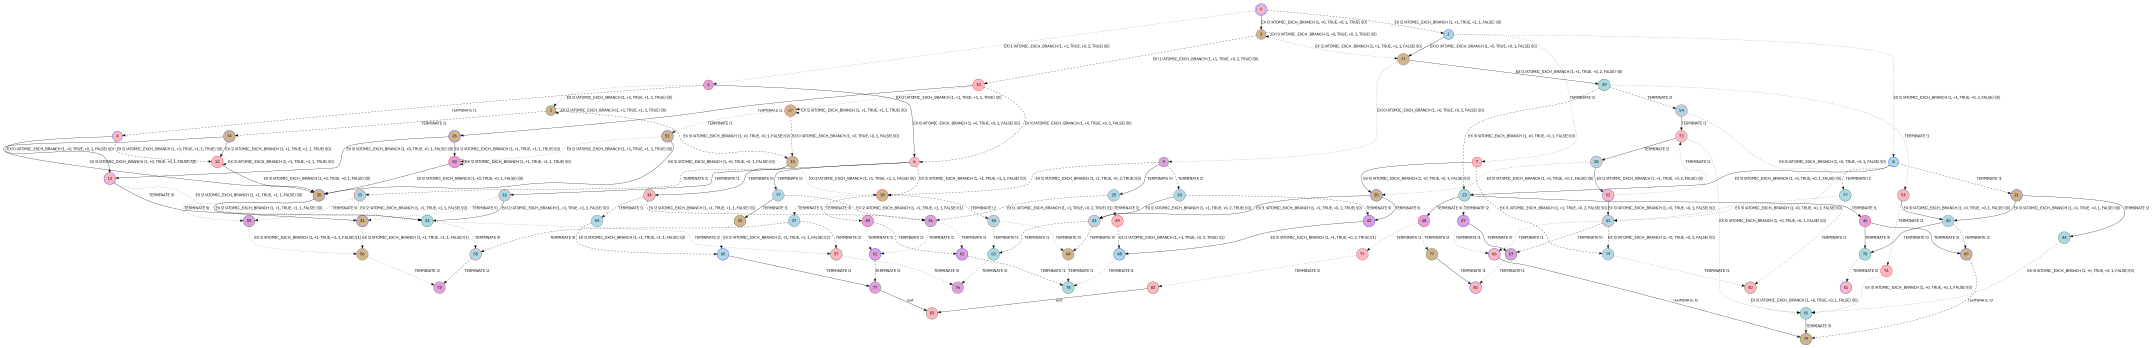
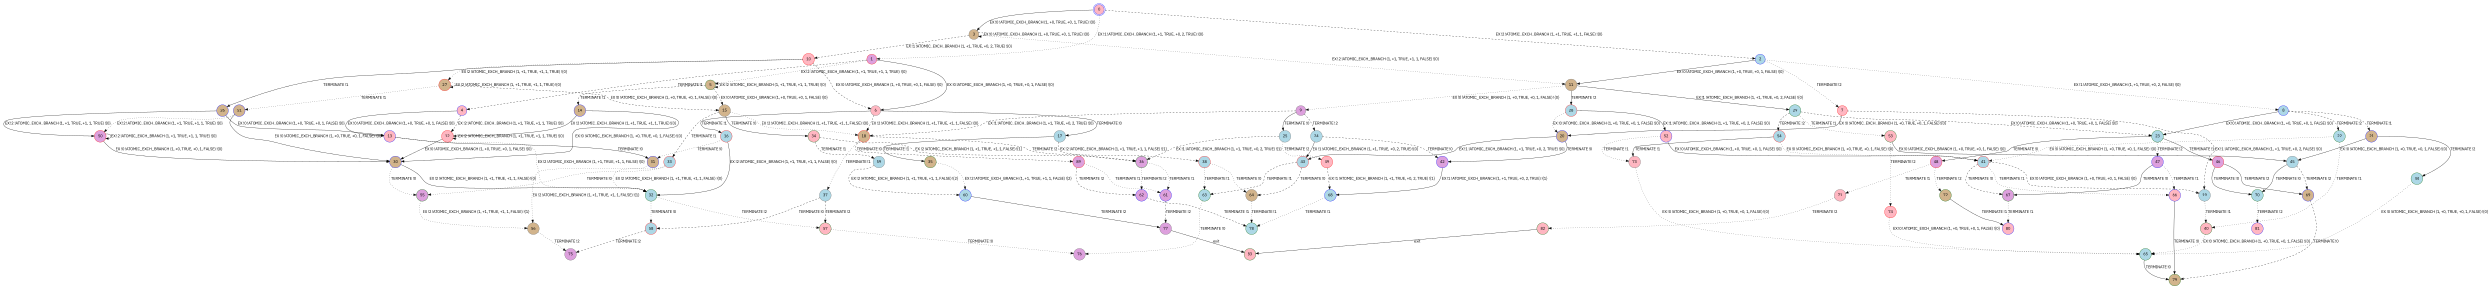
(1640, 149) -> (1571, 96)
